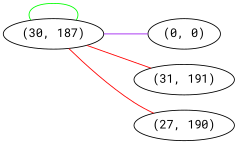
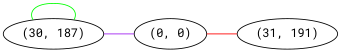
(119, 57) -> (222, 34)
(184, 125) -> none
